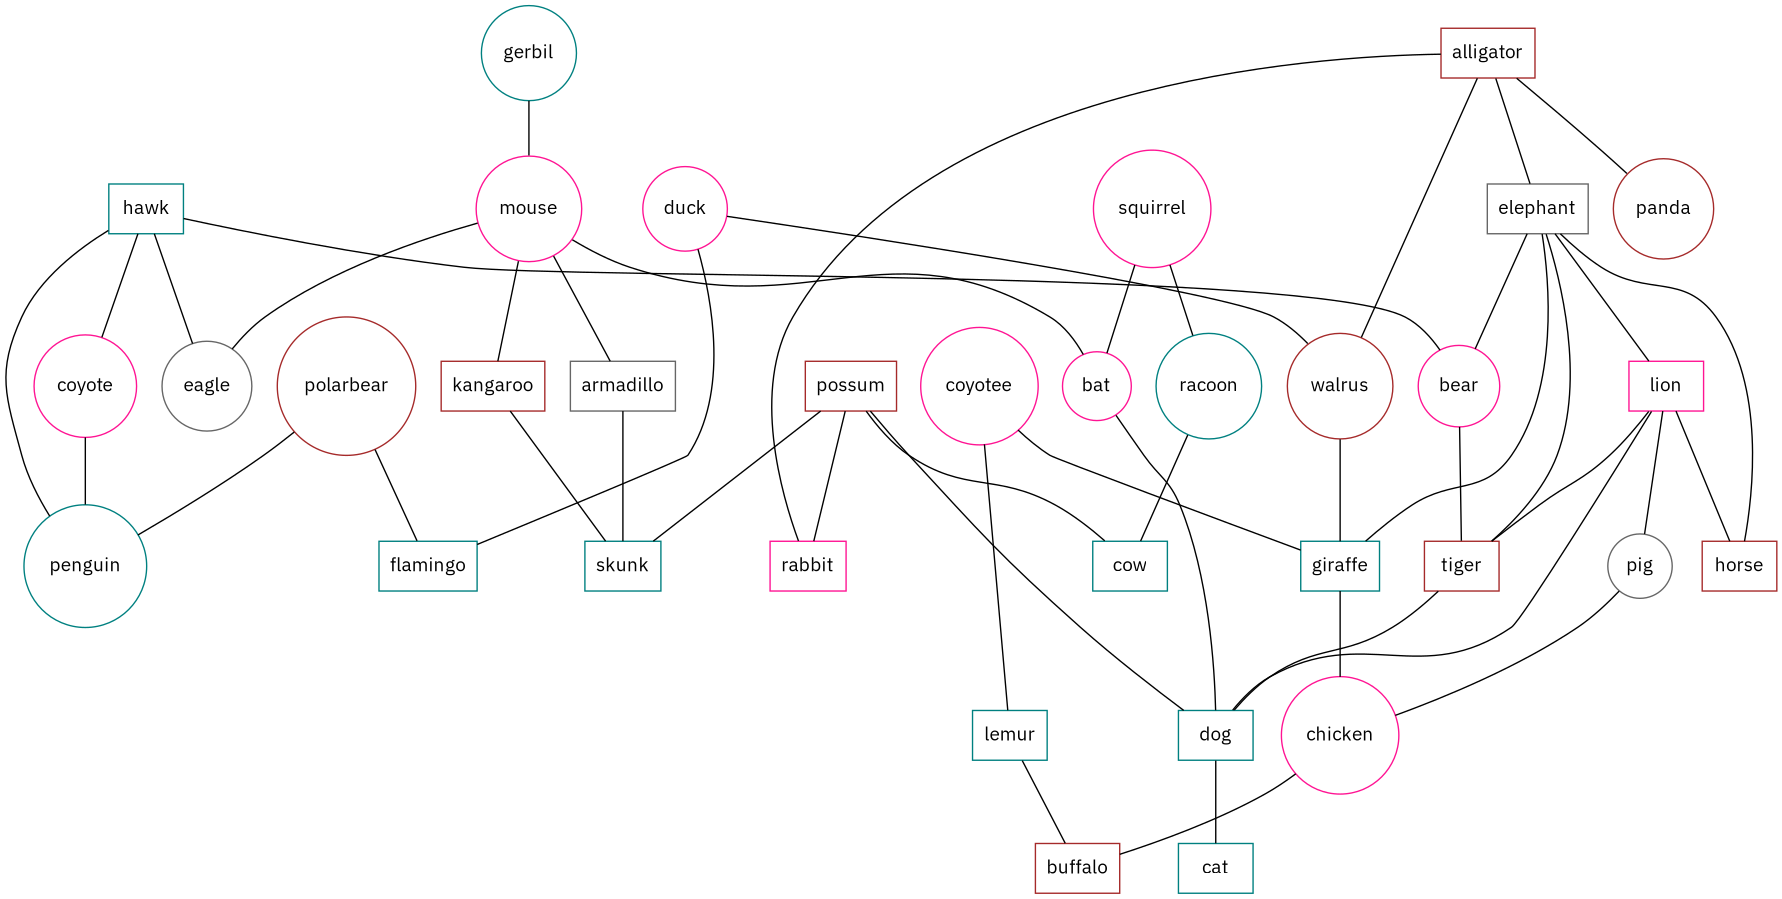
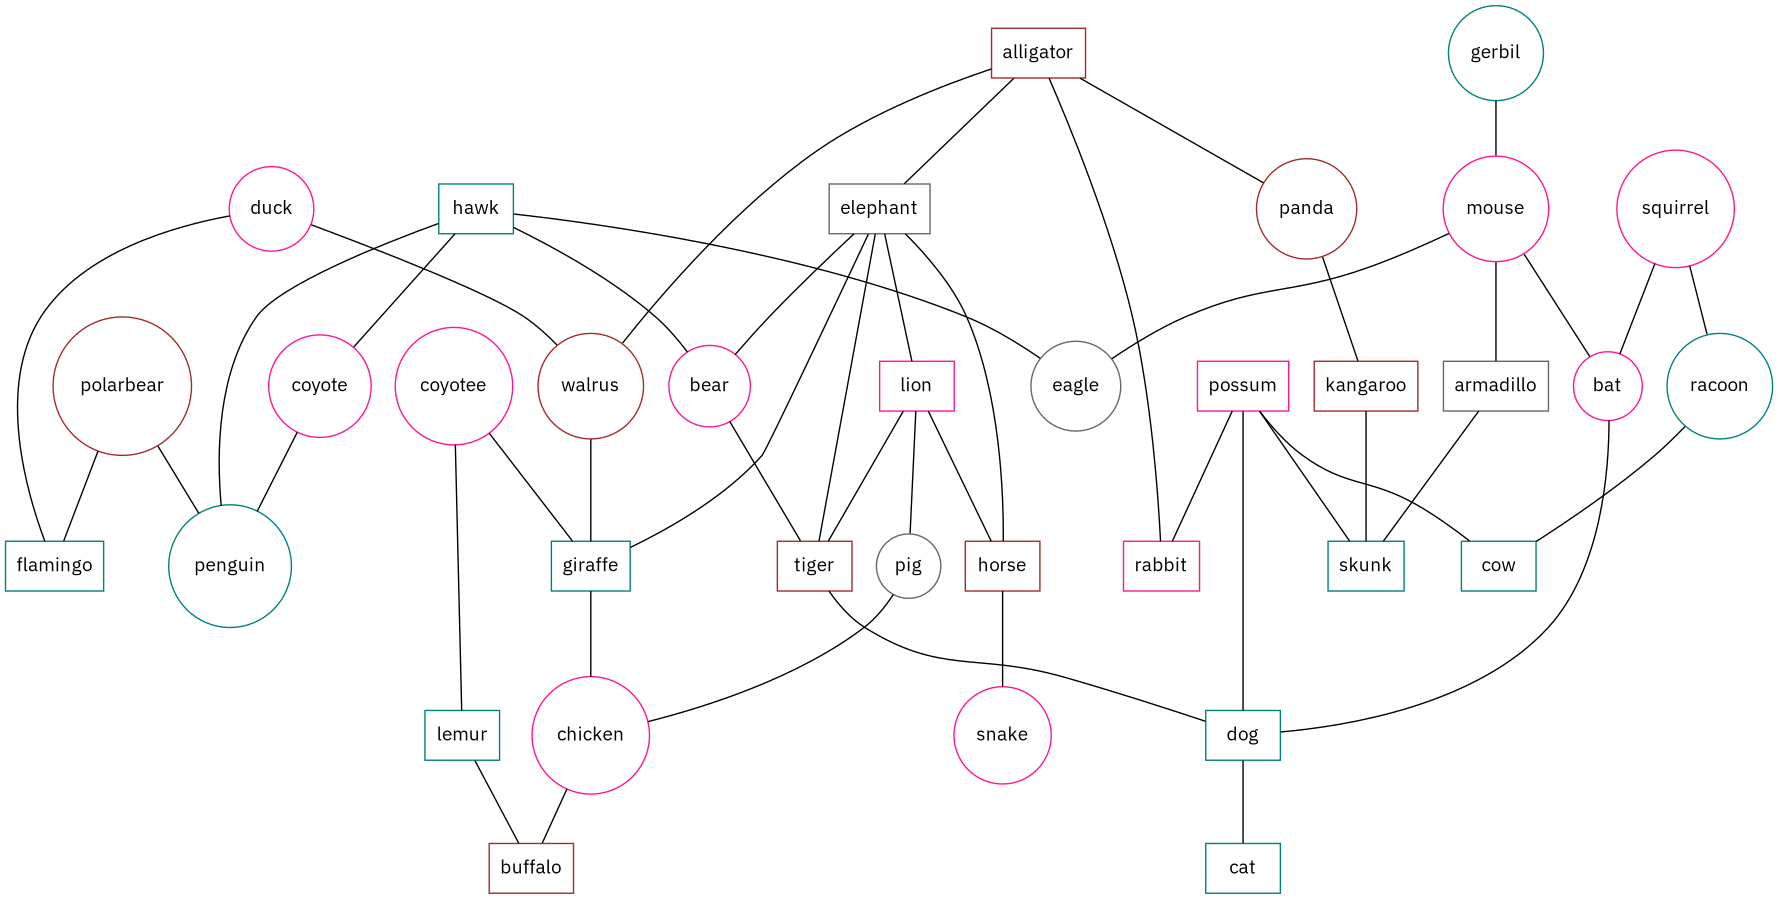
(508, 311) -> (1340, 309)
(851, 386) -> (1243, 386)
(1492, 638) -> none
none -> (1003, 735)
